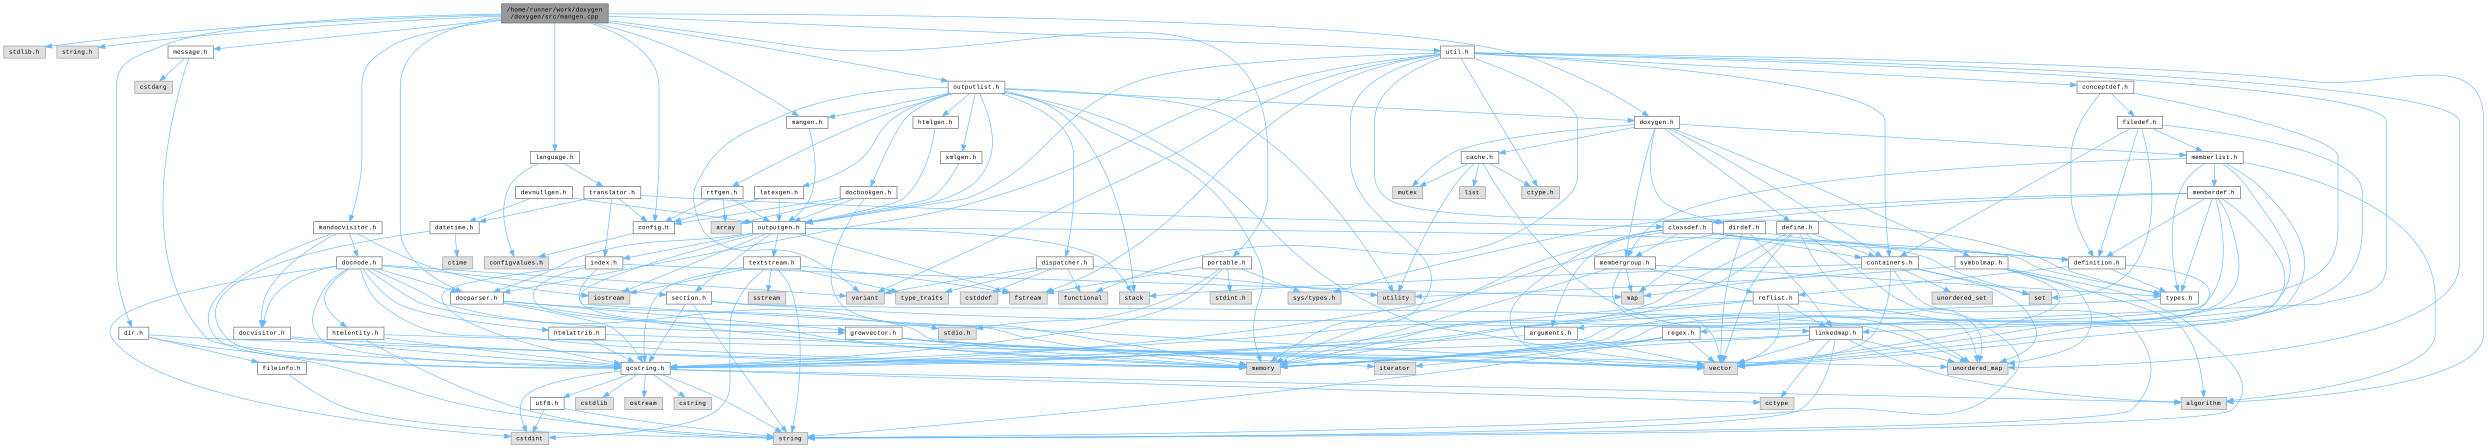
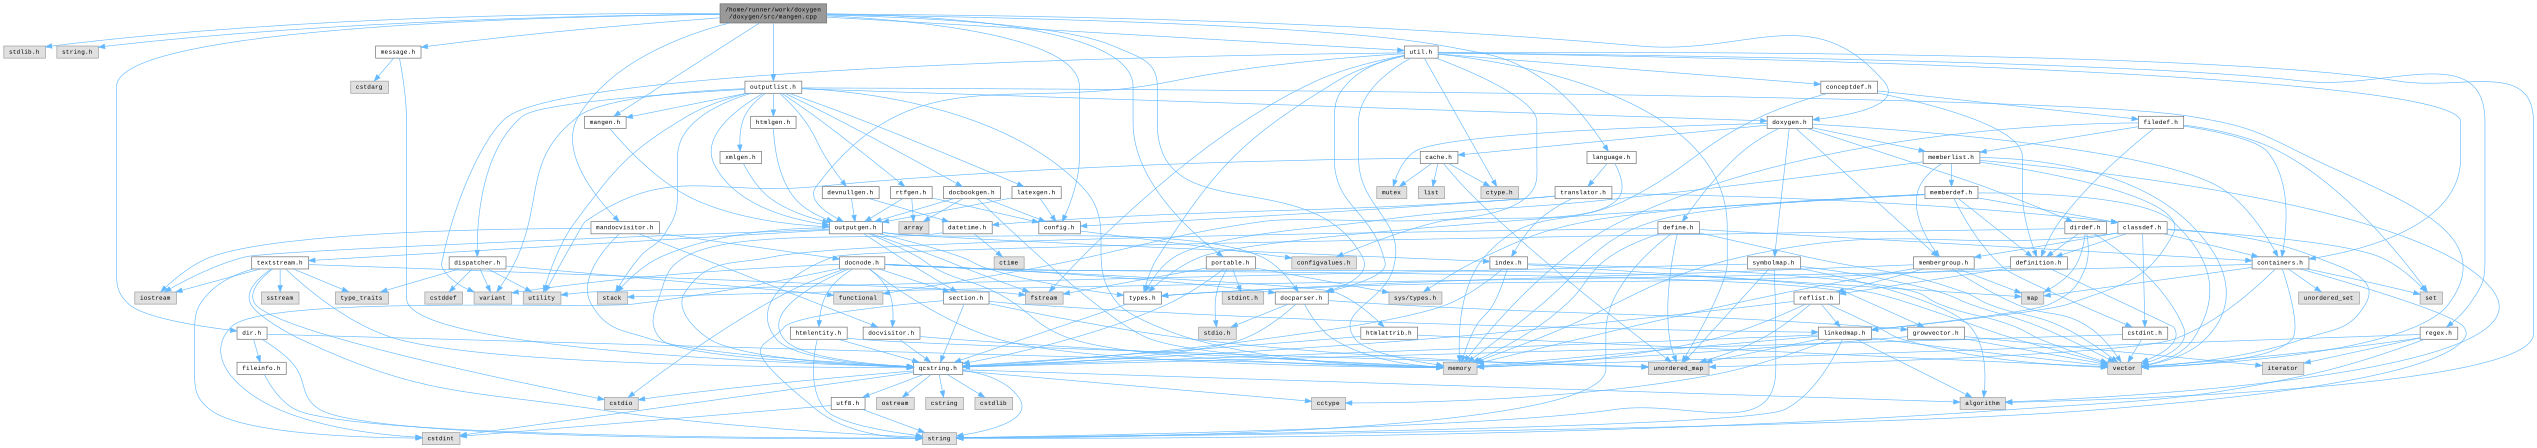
none -> (814, 135)
(1551, 333) -> (2145, 333)
none -> (621, 403)
